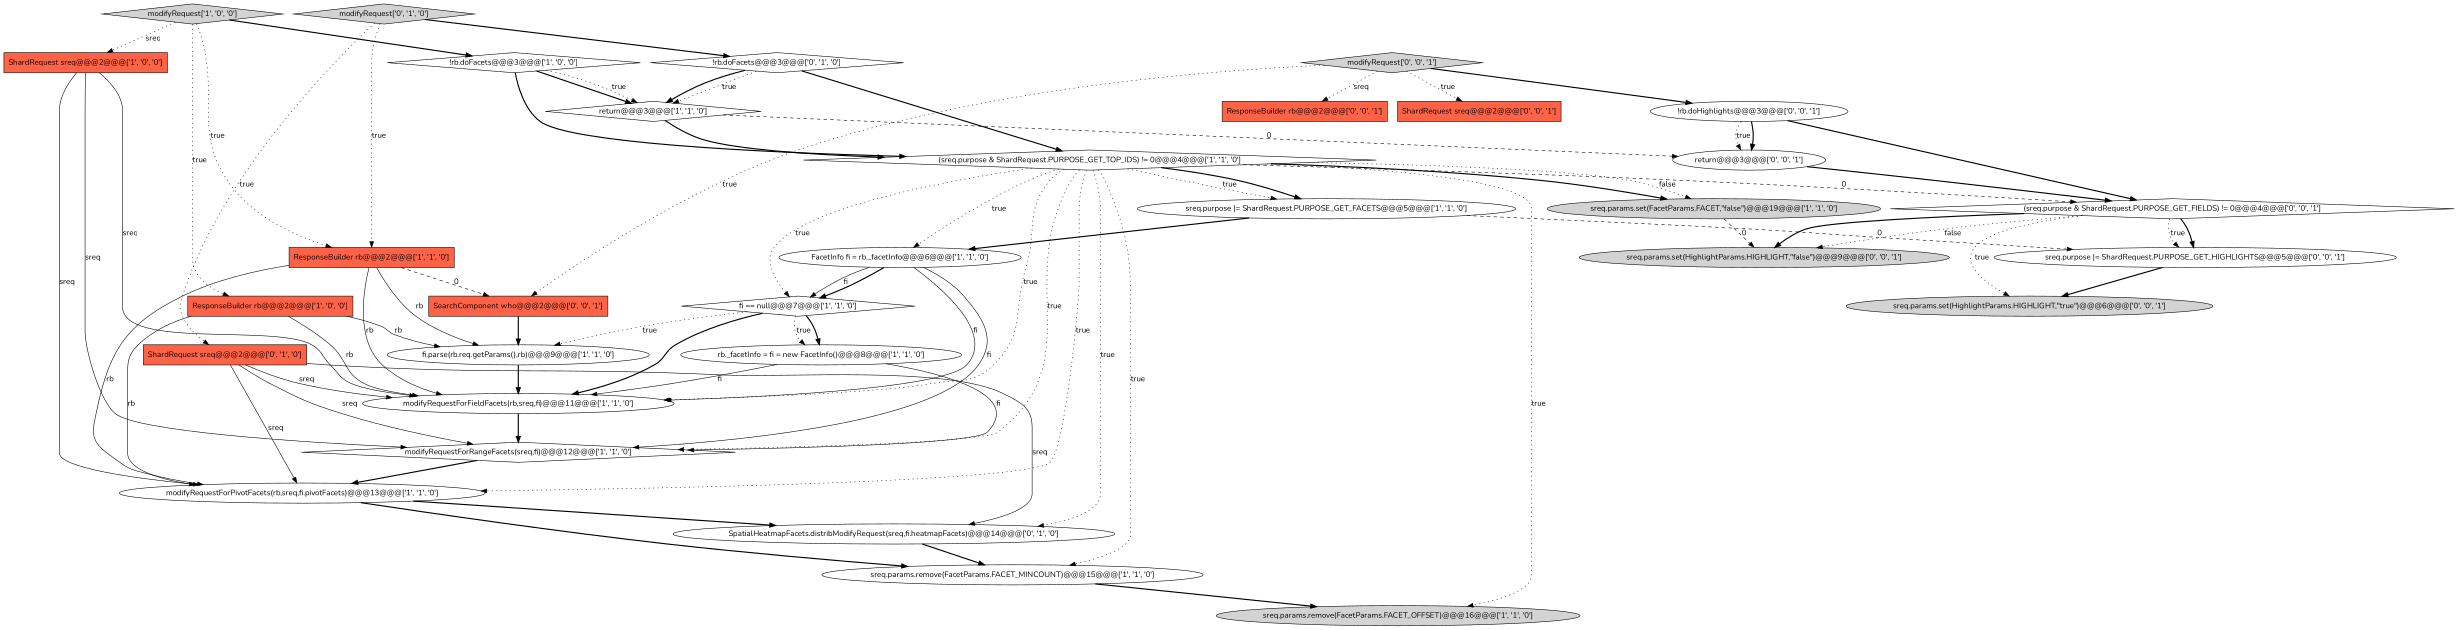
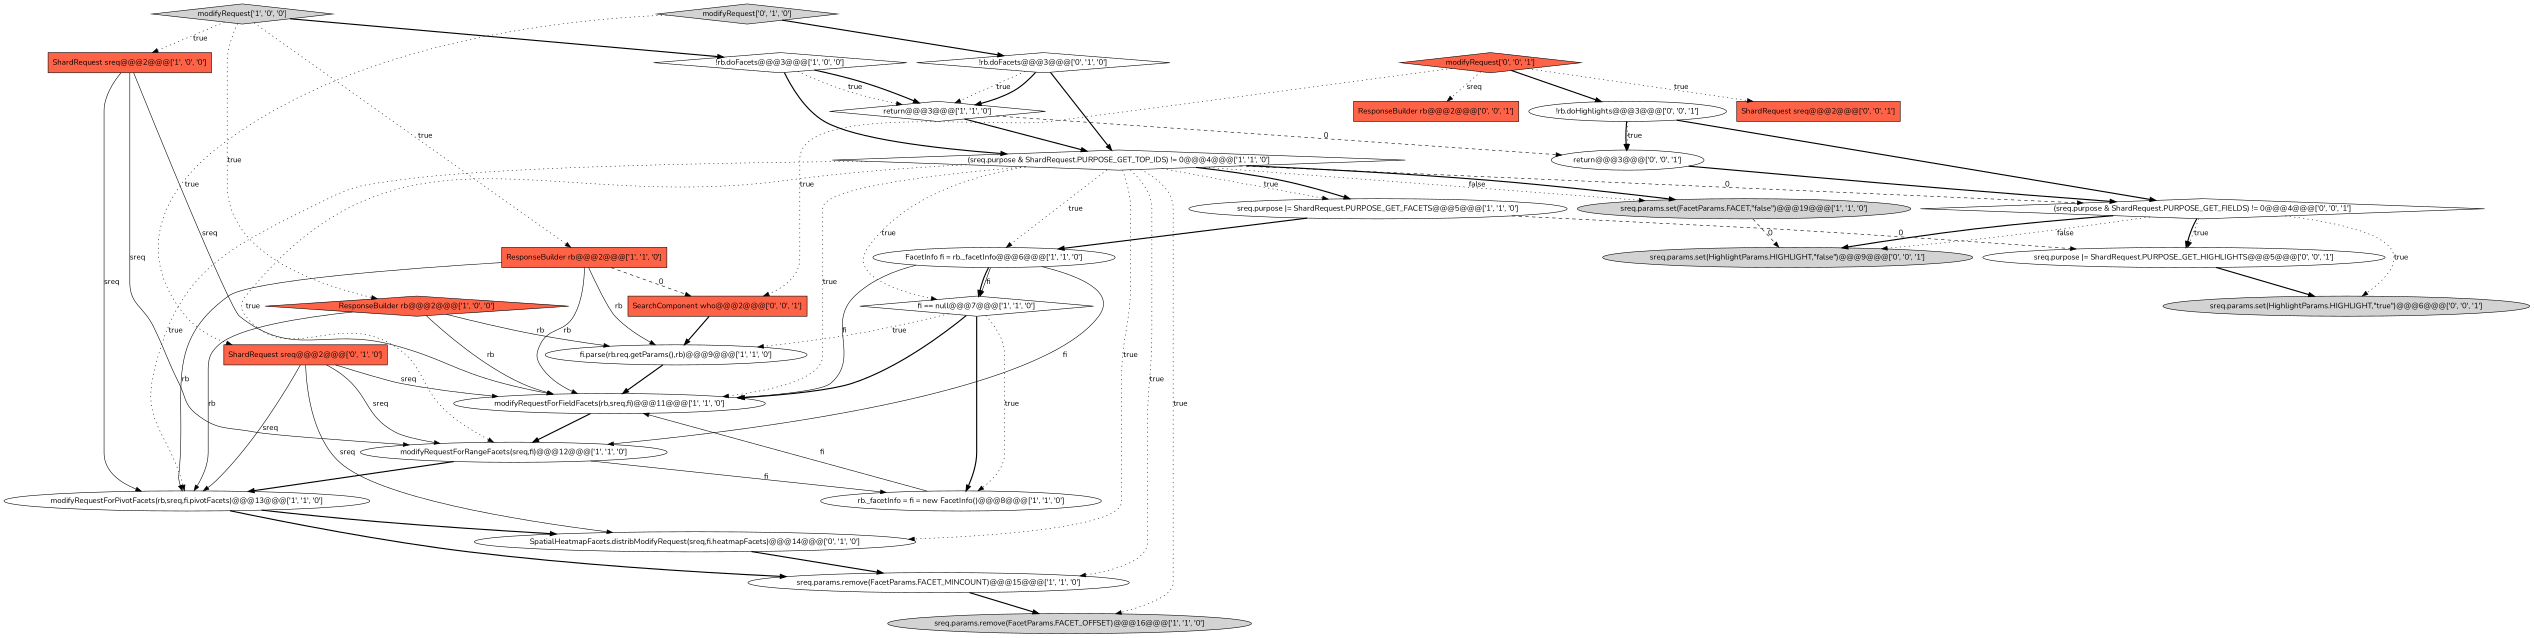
(153, 38) -> (200, 38)
(1392, 63) -> (1490, 63)
(372, 132) -> none
(270, 306) -> (417, 306)
(989, 429) -> (736, 476)
(518, 452) -> (514, 452)
